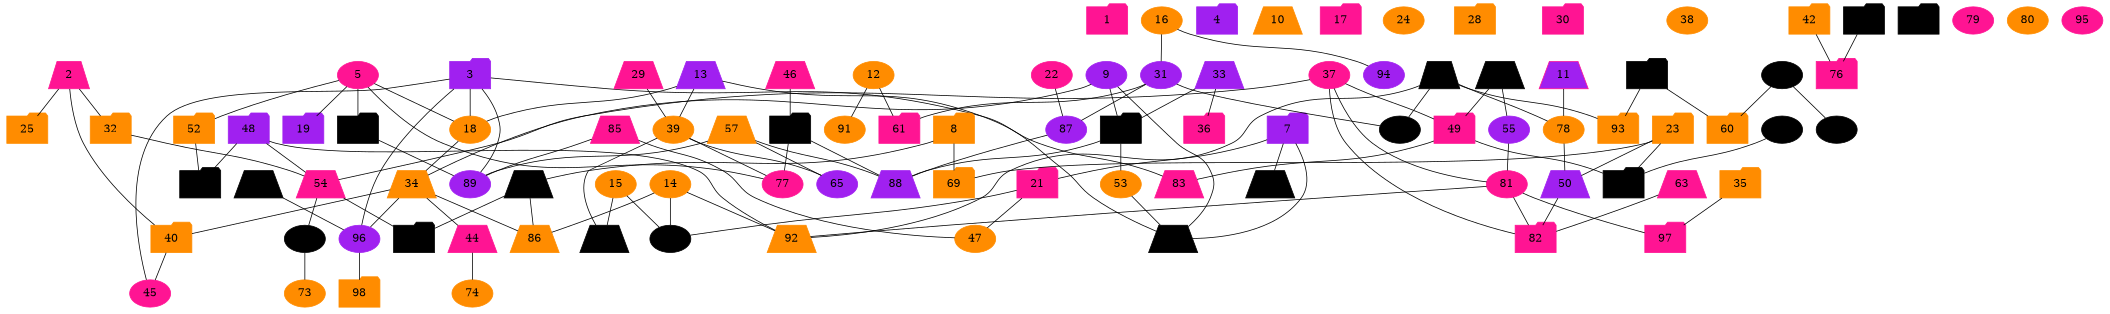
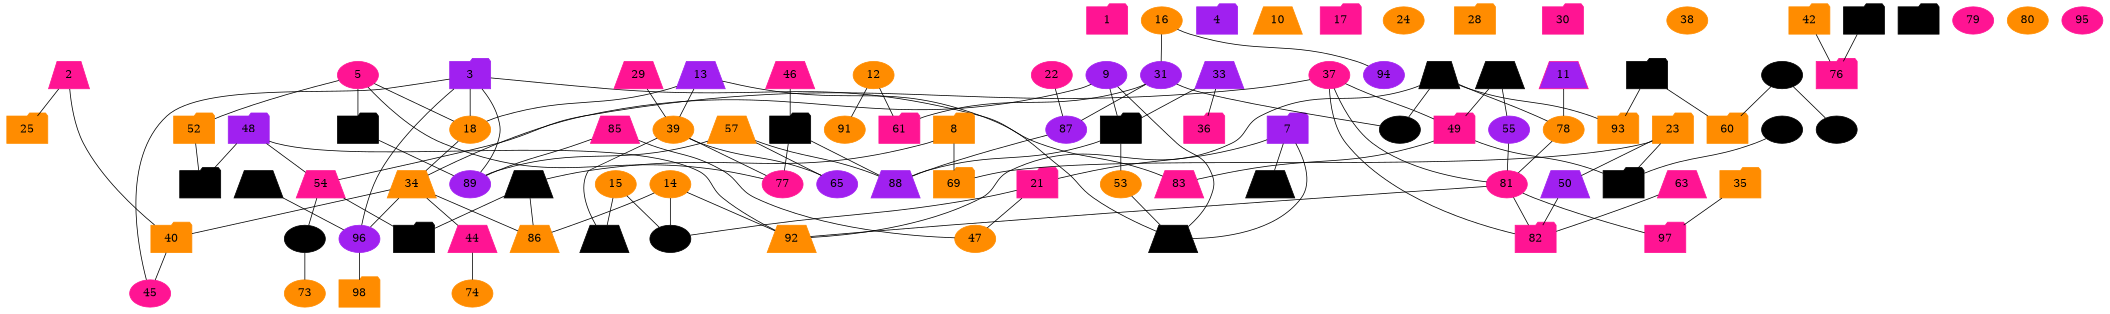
(111, 130) -> none
(303, 130) -> none
(1564, 150) -> (1541, 151)
